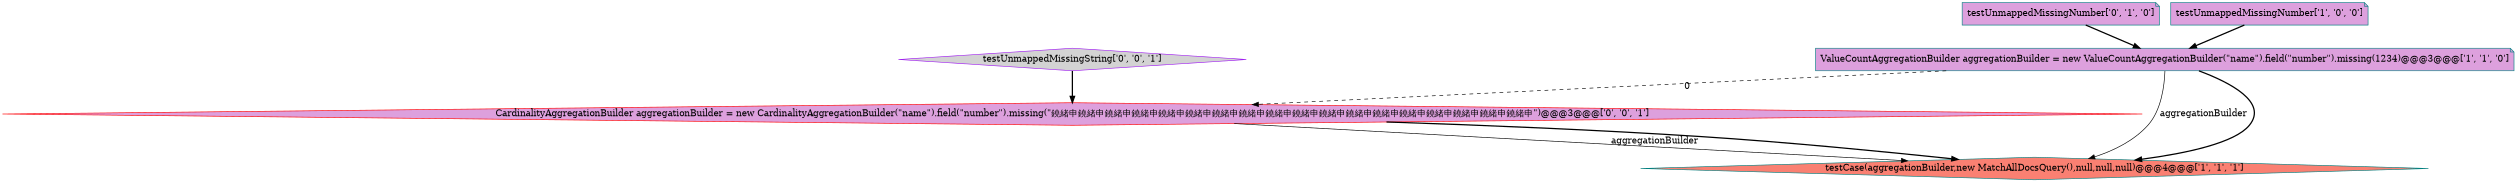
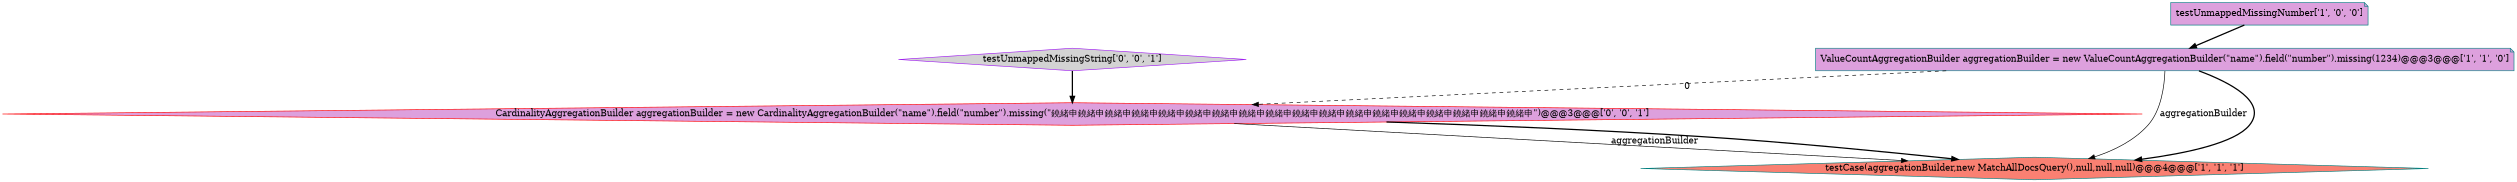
(2061, 14) -> none
